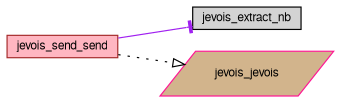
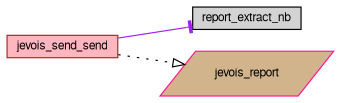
(247, 18) -> (247, 18)
(247, 74) -> (247, 74)
